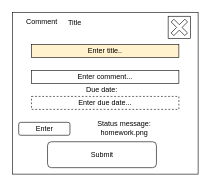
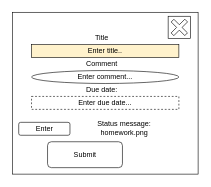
(42, 22) -> (102, 64)
(75, 23) -> (102, 38)
(105, 77) -> (105, 77)
(102, 155) -> (85, 155)
